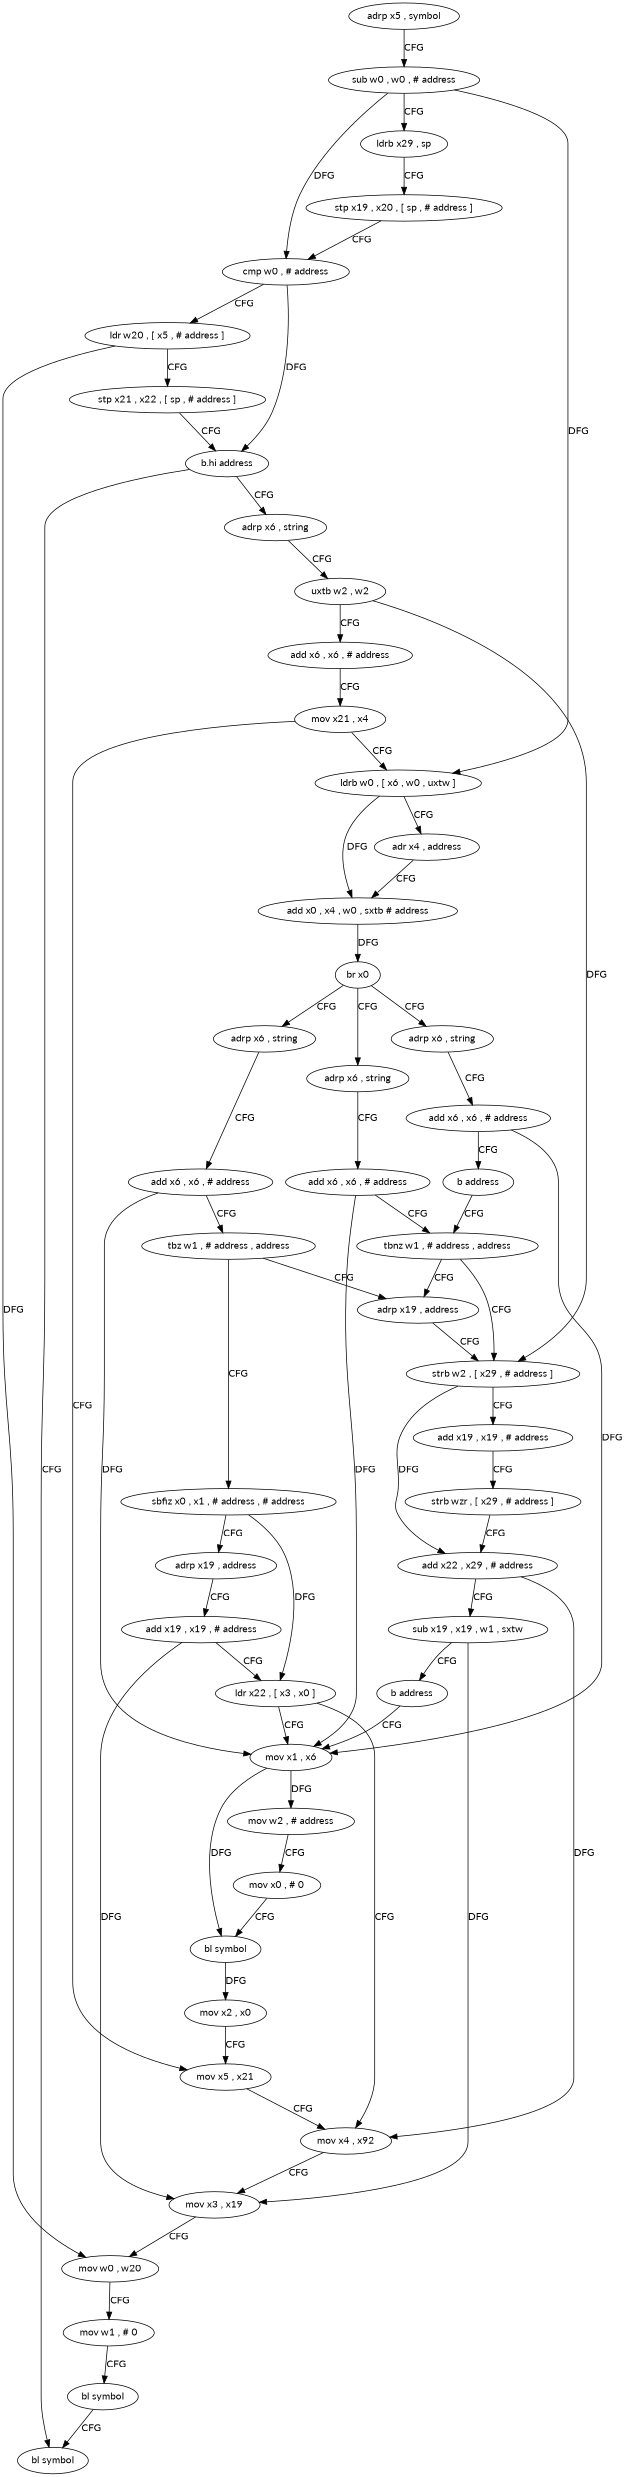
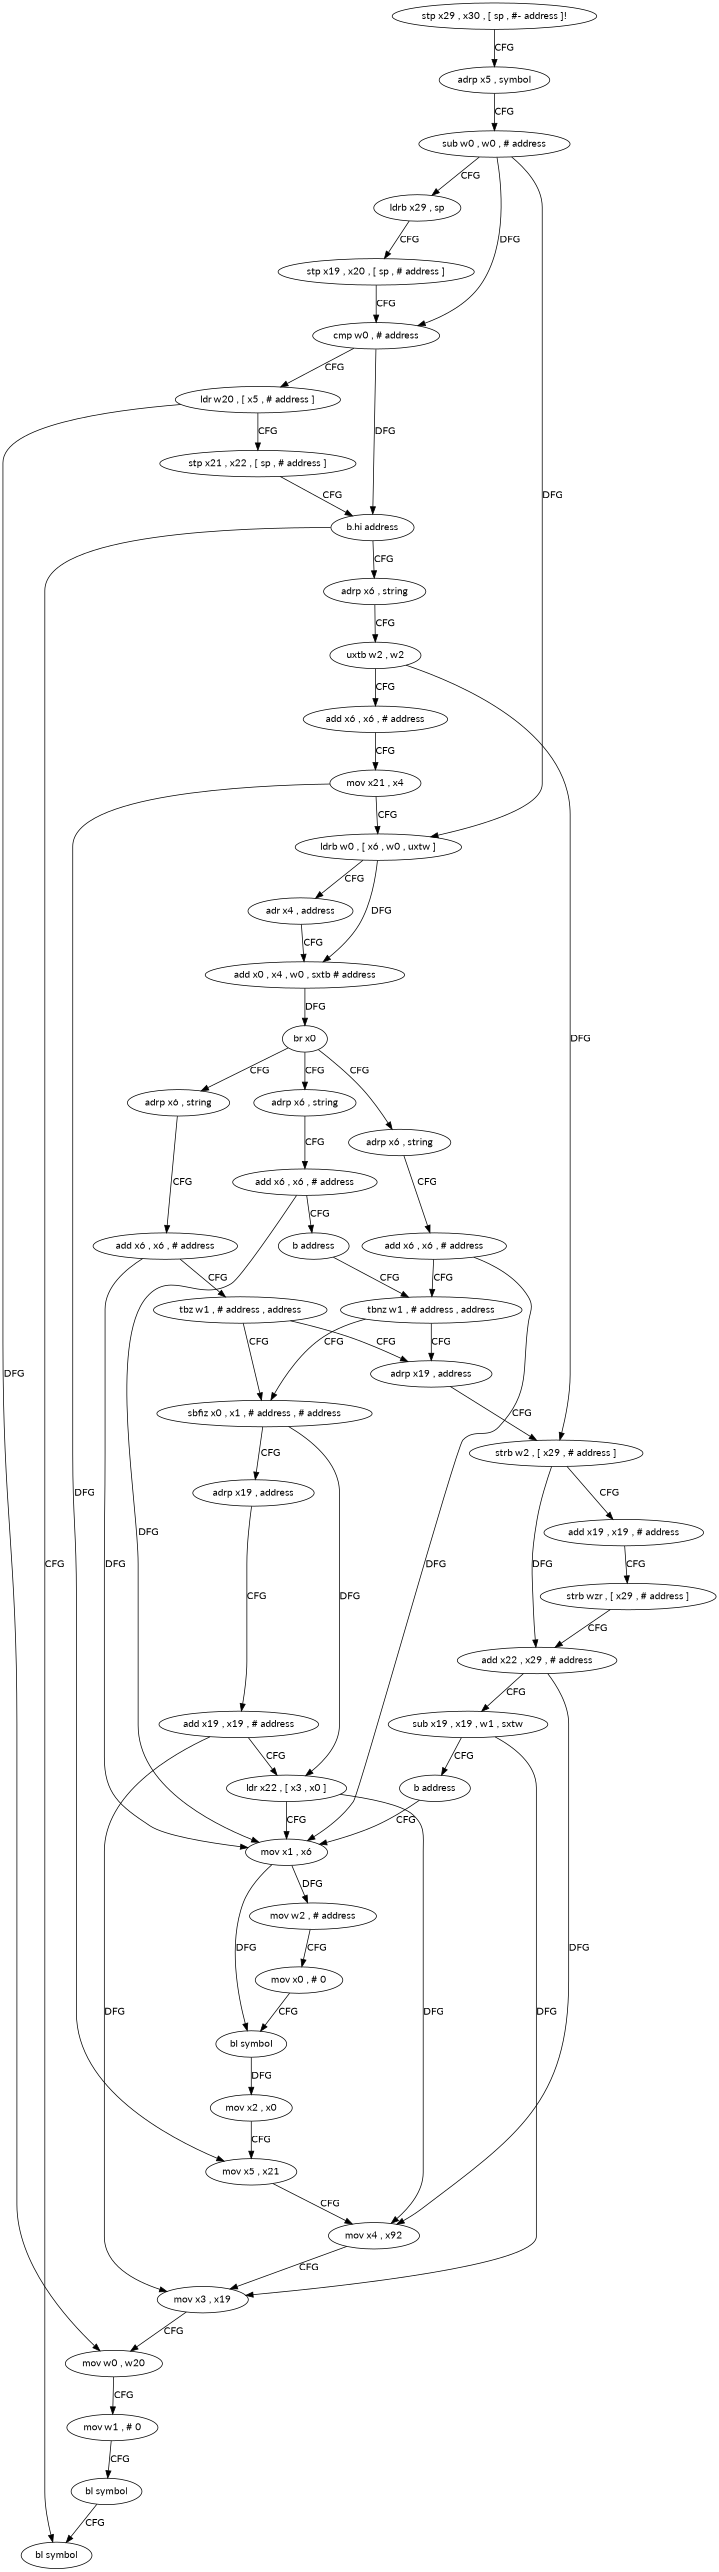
none -> (494, 16)
(488, 1302) -> (312, 1346)
(83, 1406) -> (85, 1493)
(385, 1917) -> (434, 2012)
